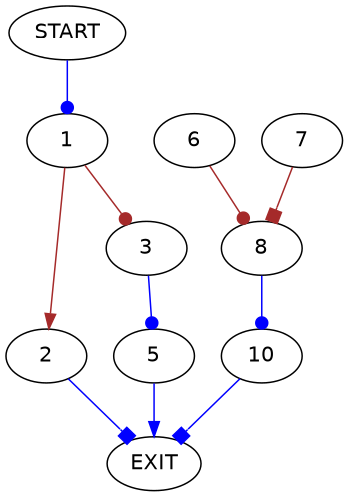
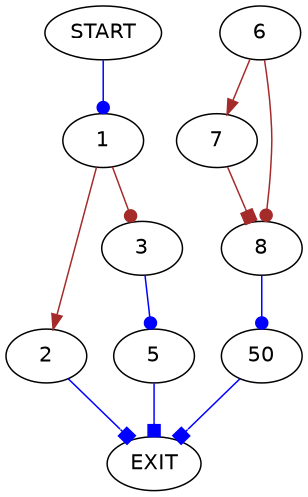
none -> (241, 80)
(262, 356) -> (262, 356)
(154, 403) -> (154, 403)
